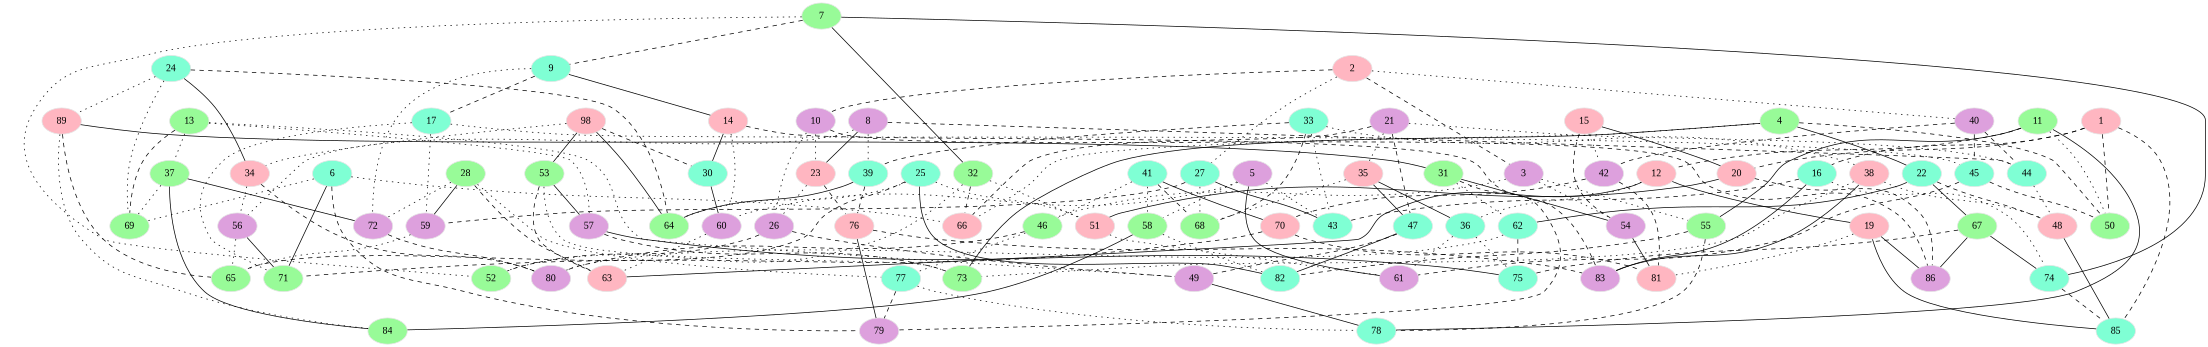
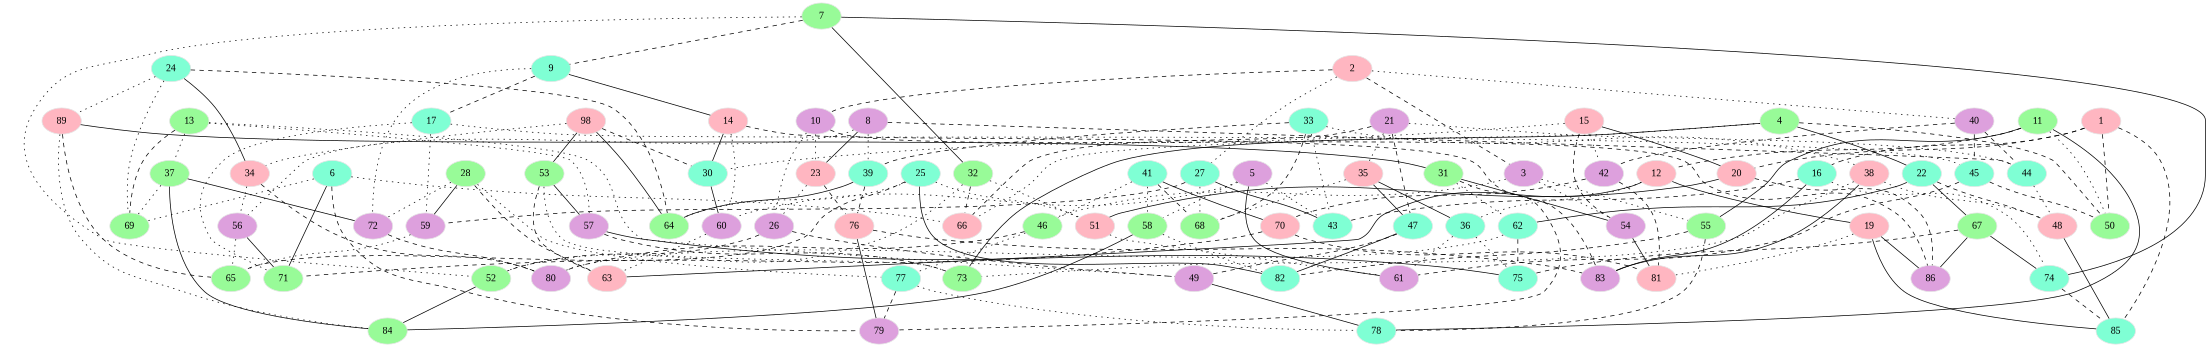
none -> (1145, 143)
none -> (439, 305)
